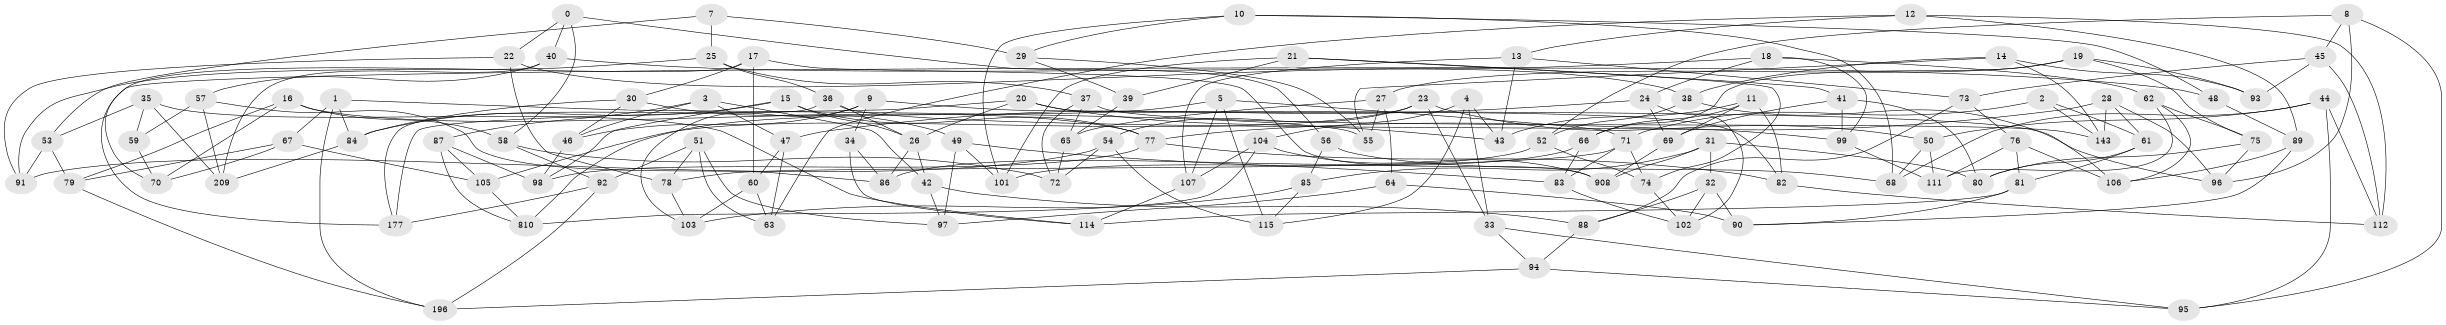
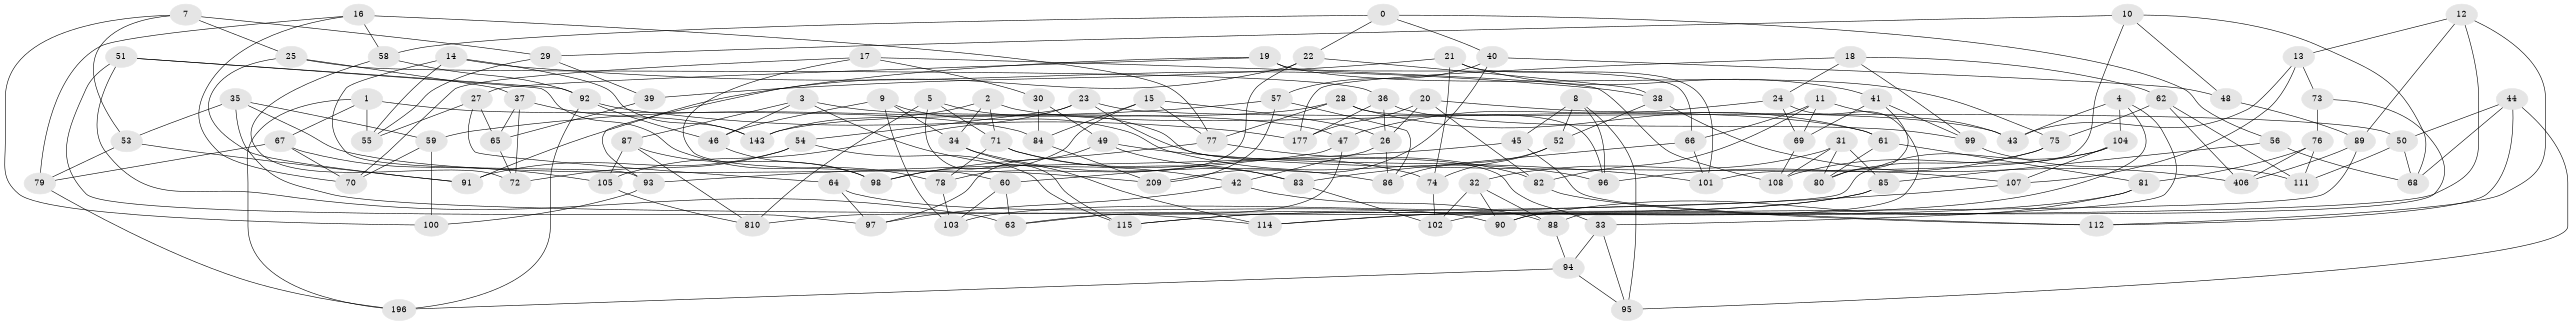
(2117, 77) -> none
none -> (971, 120)
(593, 124) -> (648, 122)
(1603, 183) -> (1776, 183)
(2114, 183) -> (2241, 183)
none -> (431, 226)
